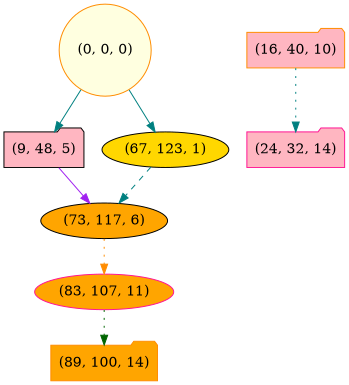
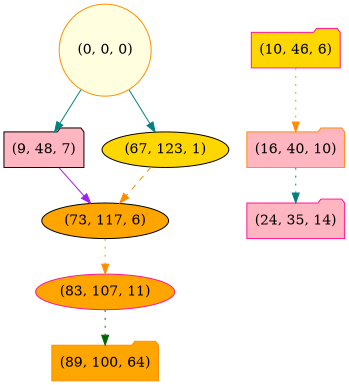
none -> (296, 50)
(44, 150) -> (44, 150)
(296, 150) -> (296, 221)
(138, 181) -> (139, 181)
(104, 363) -> (105, 363)
